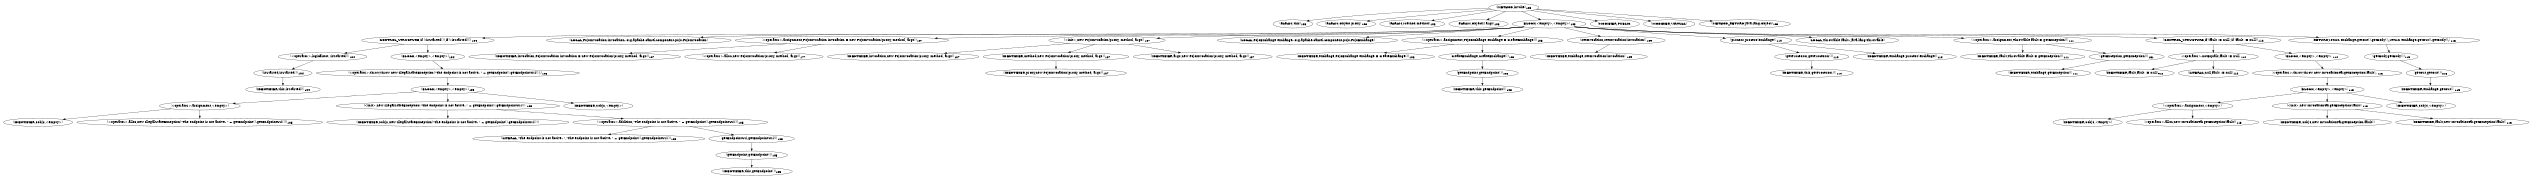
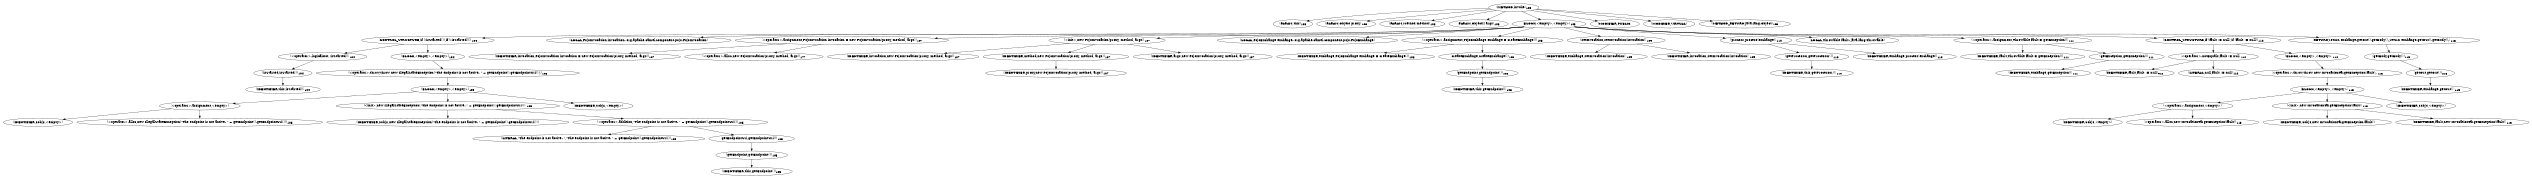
(2151, 56) -> (2151, 56)
none -> (1711, 57)
